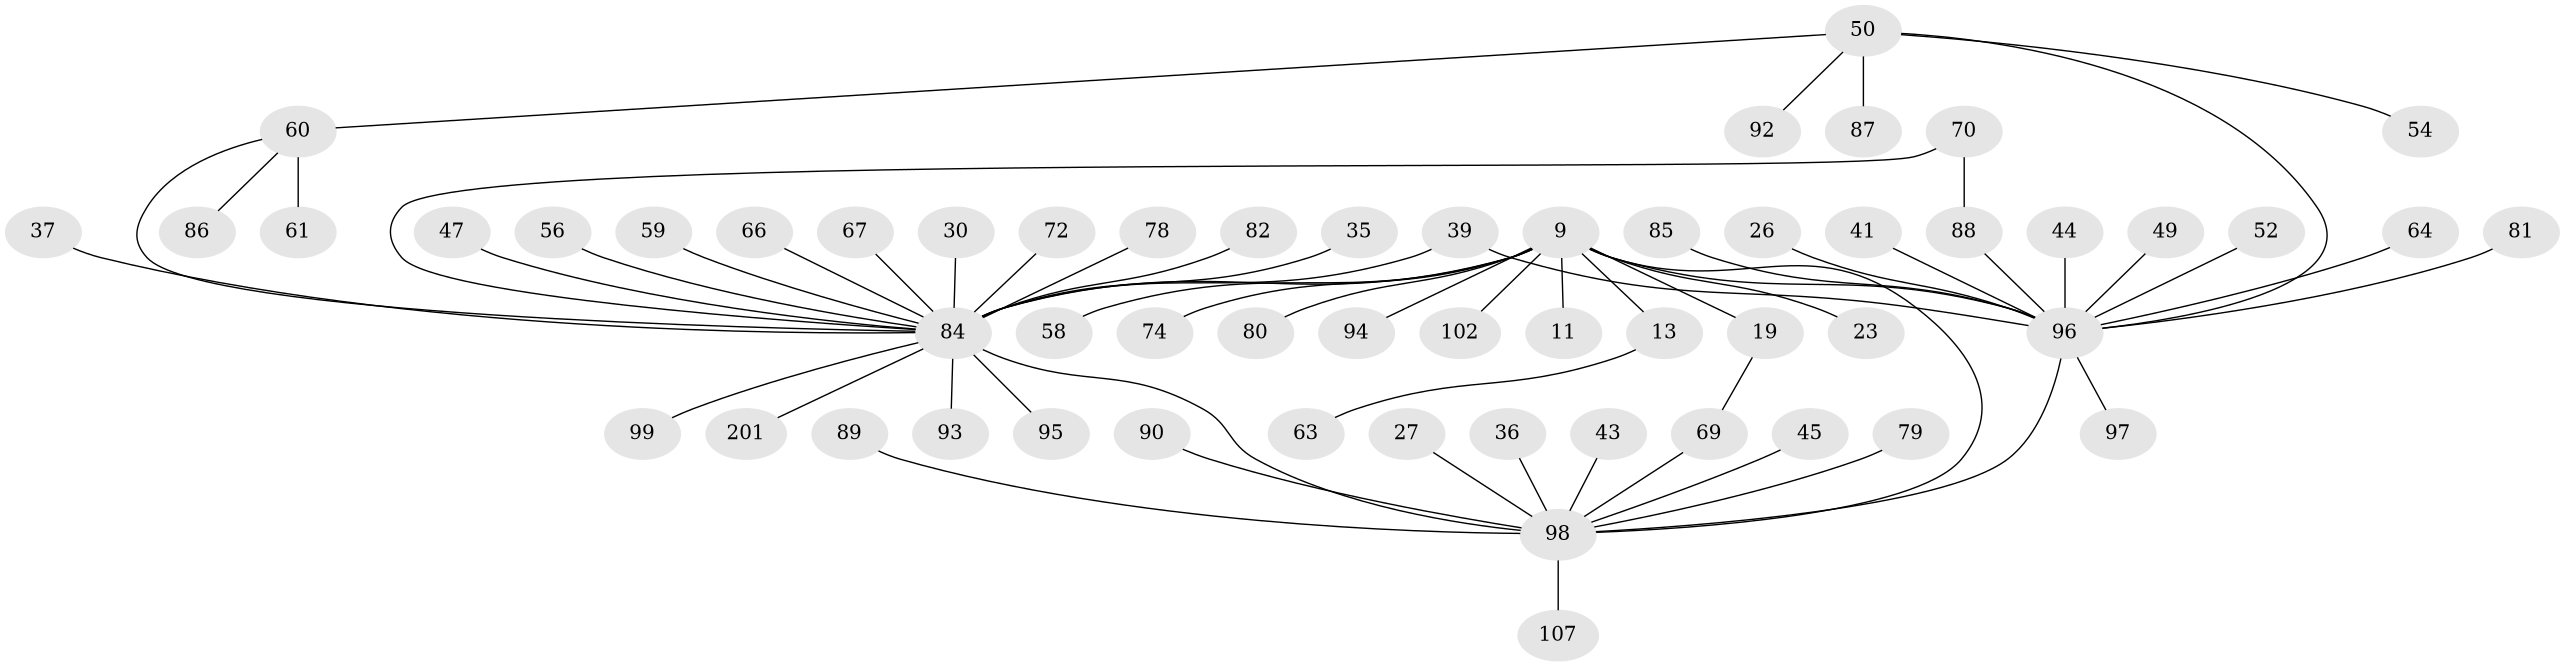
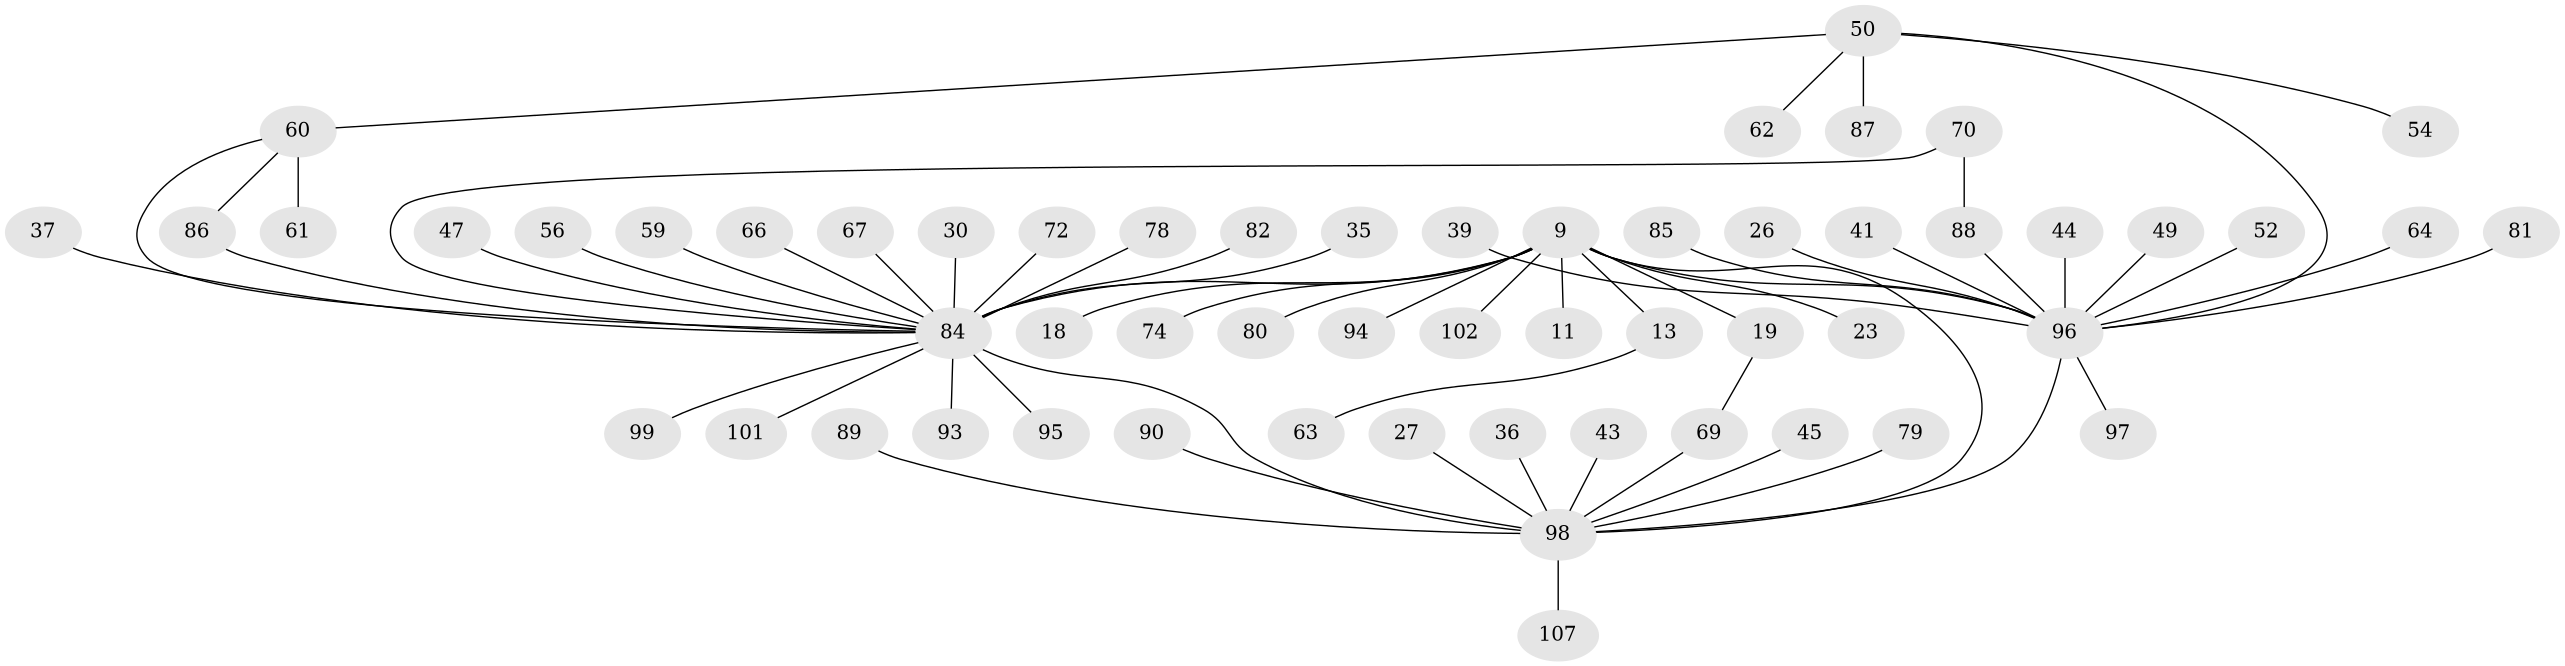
(1763, 132) -> (1763, 132)
(1207, 283) -> (498, 306)
(1054, 333) -> (1054, 333)
(746, 434) -> (746, 434)
